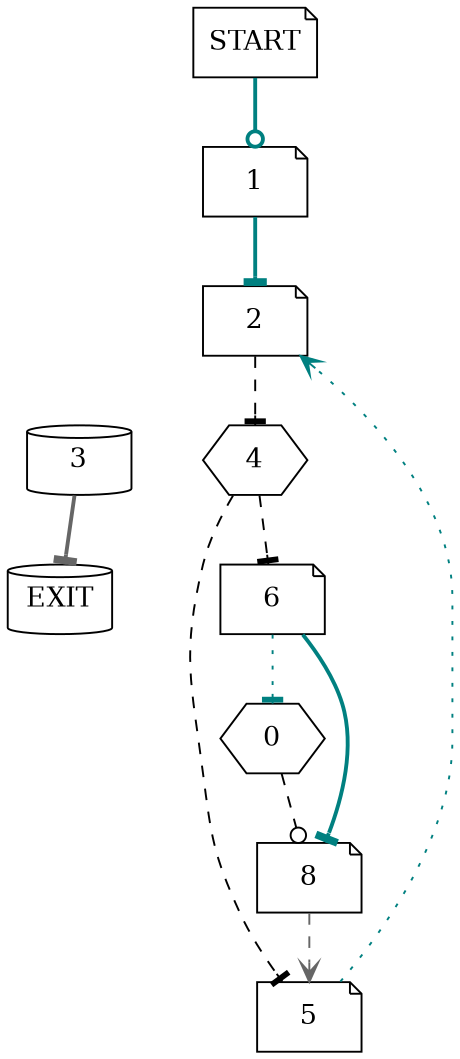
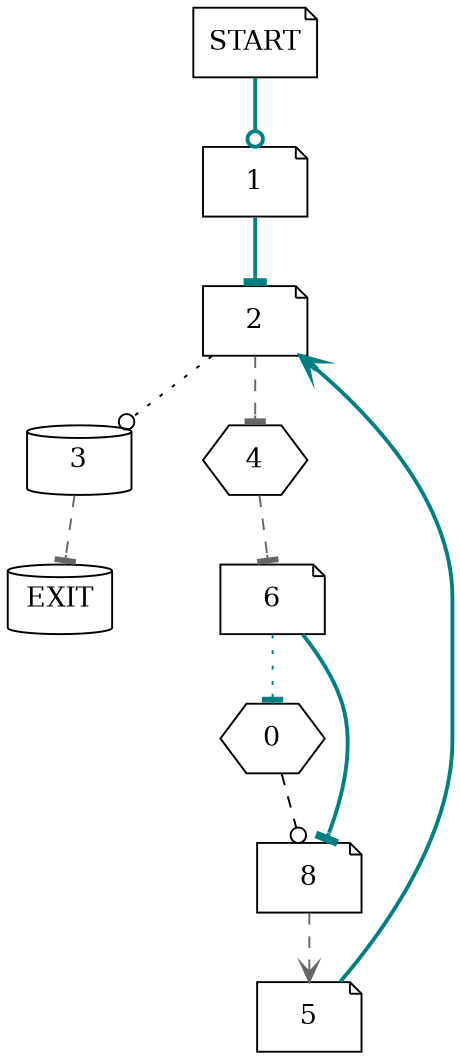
(255, 386) -> (255, 386)
none -> (172, 387)
(70, 525) -> (70, 525)
(263, 525) -> (263, 525)
(452, 667) -> (452, 667)
(198, 739) -> none
